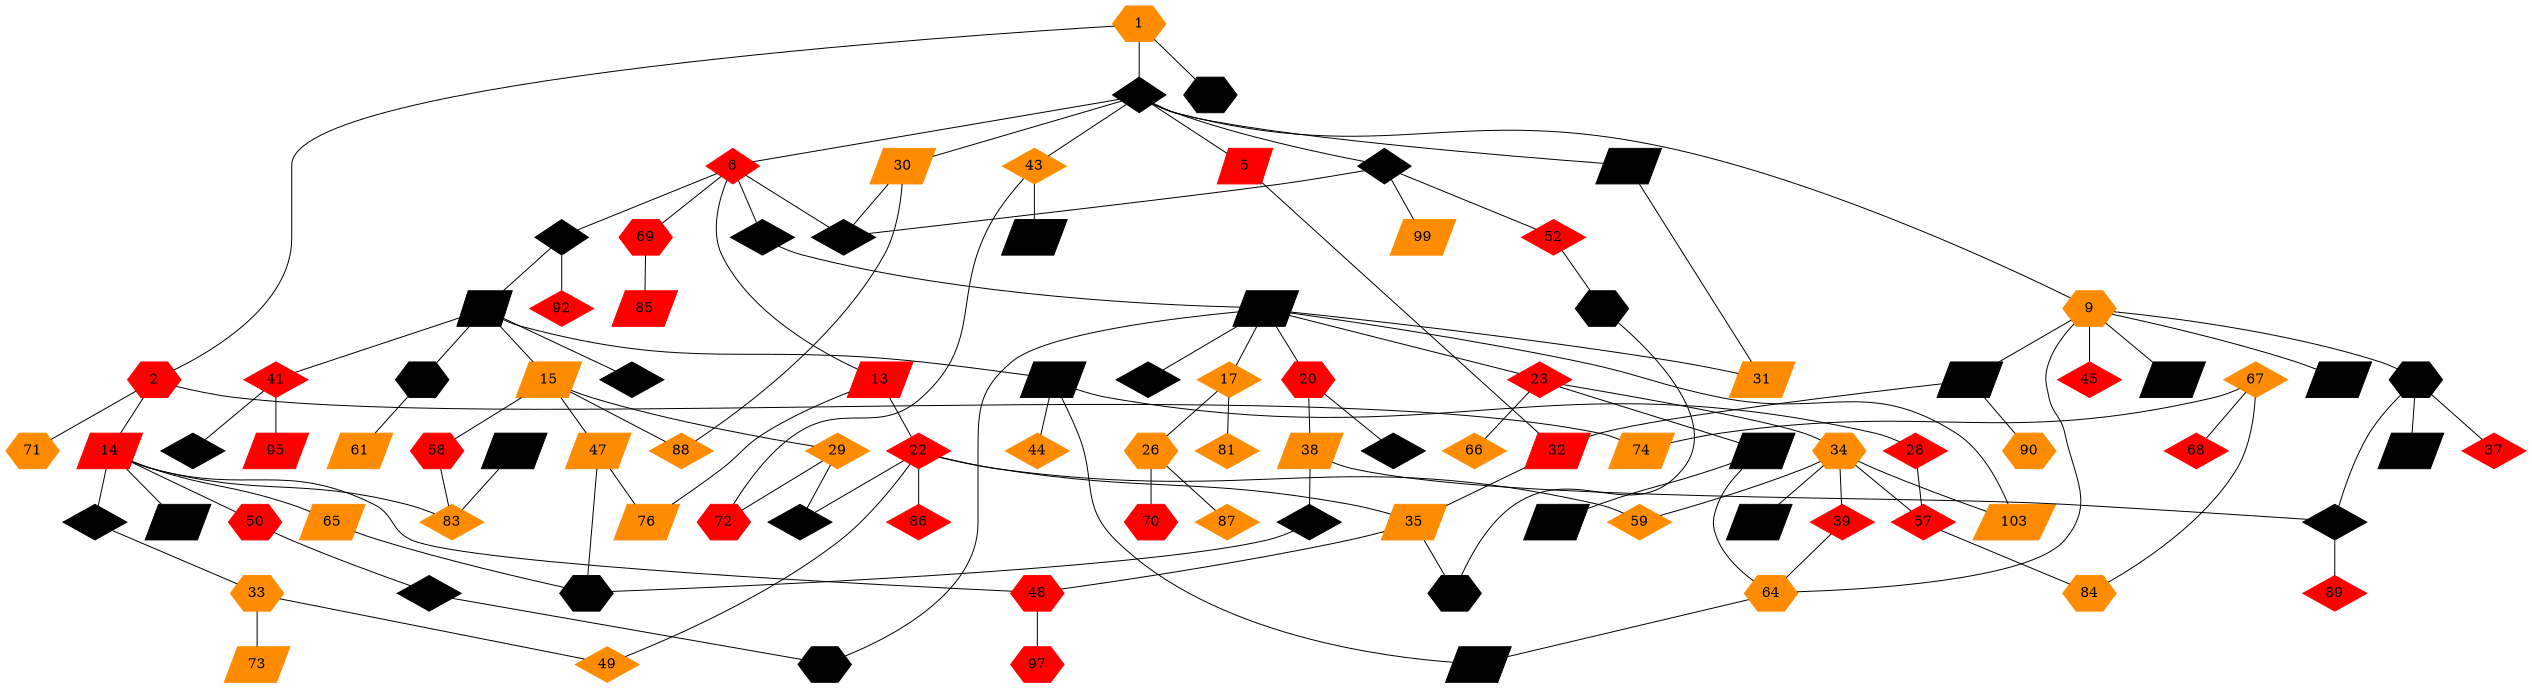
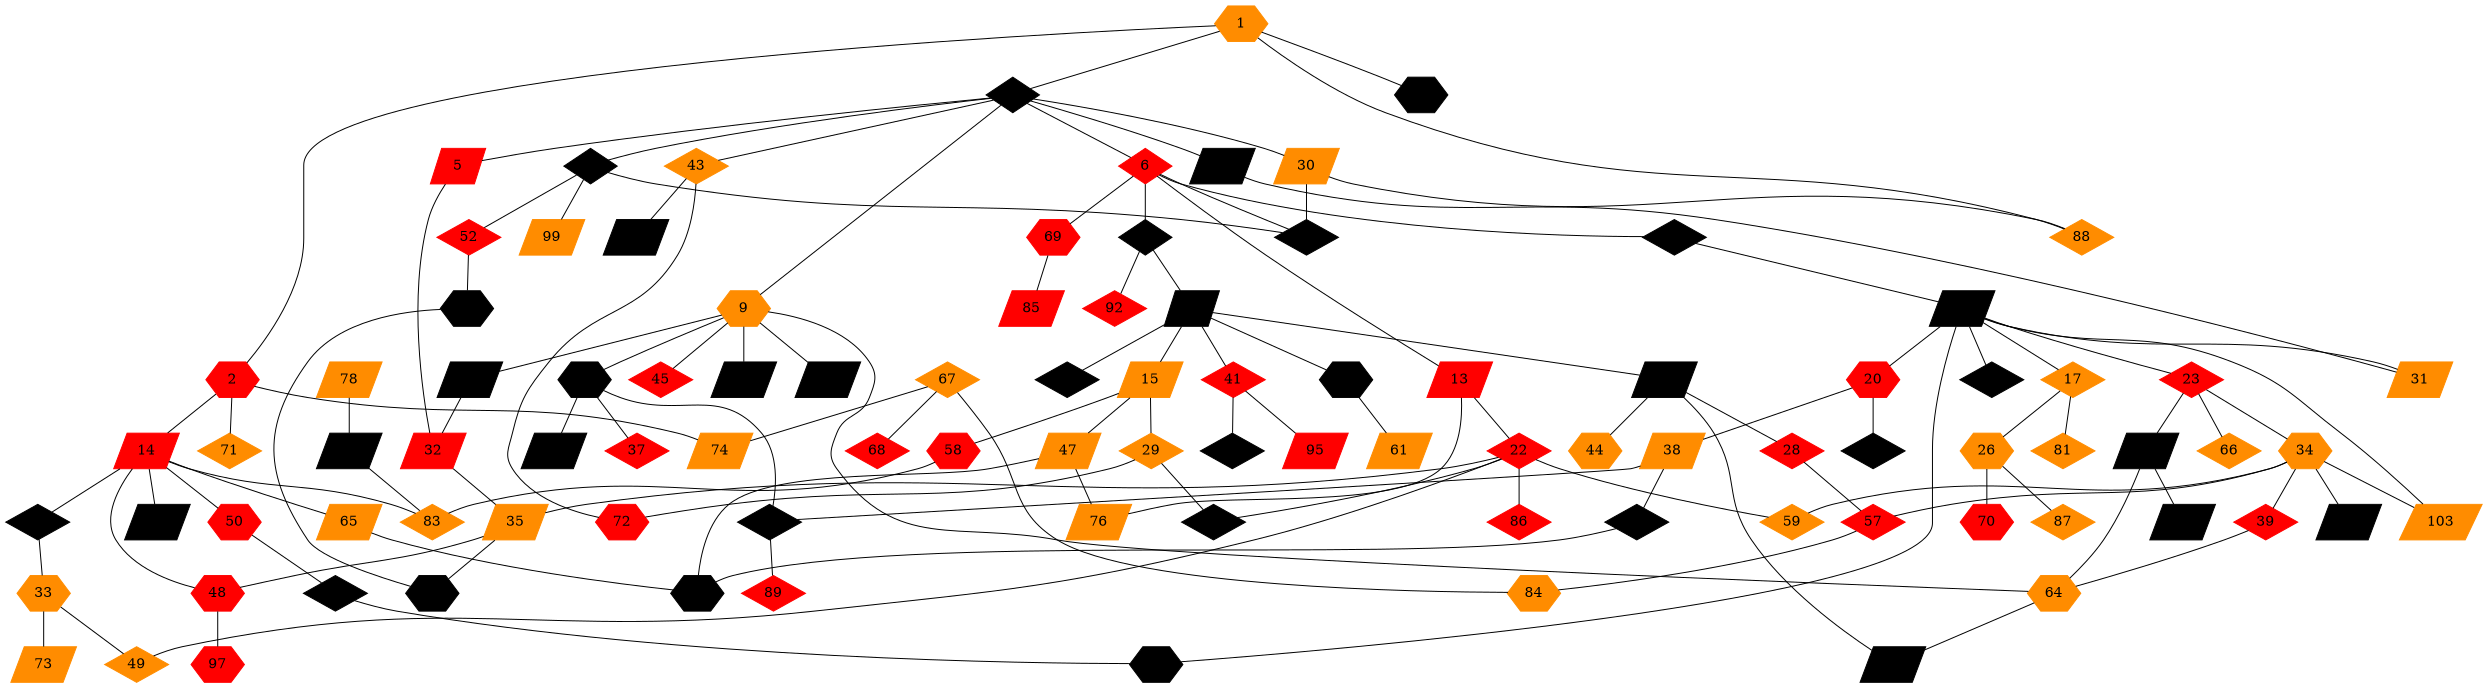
none -> (349, 380)
(618, 417) -> (1650, 172)
(33, 451) -> (230, 451)
(1037, 451) -> (1595, 451)
(2029, 451) -> none
